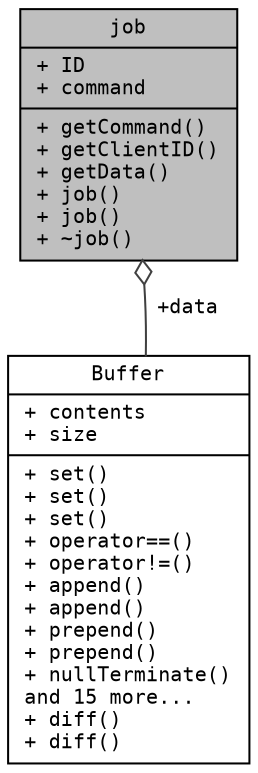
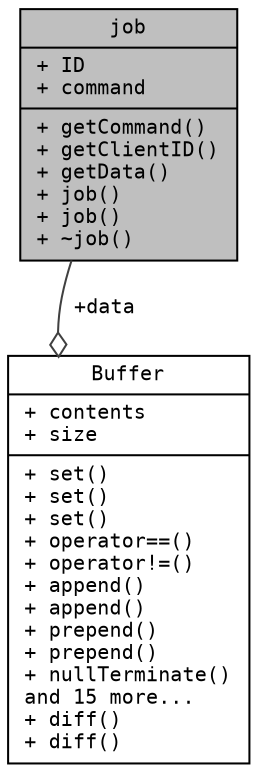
(146, 320) -> (62, 296)
